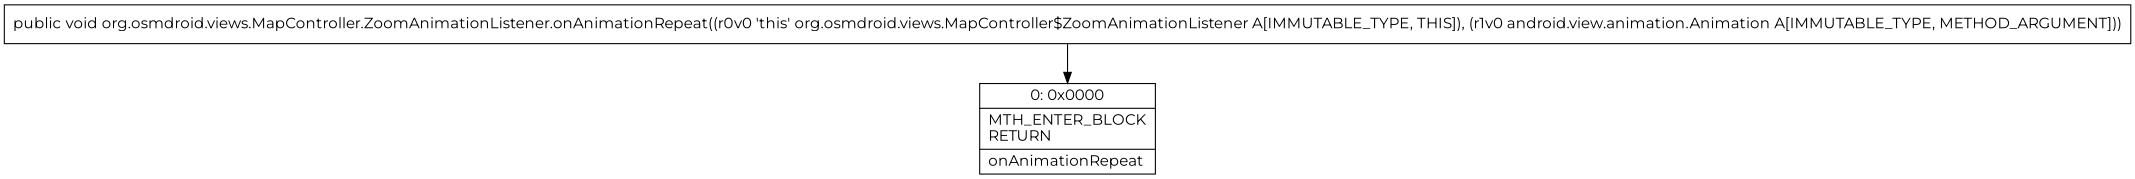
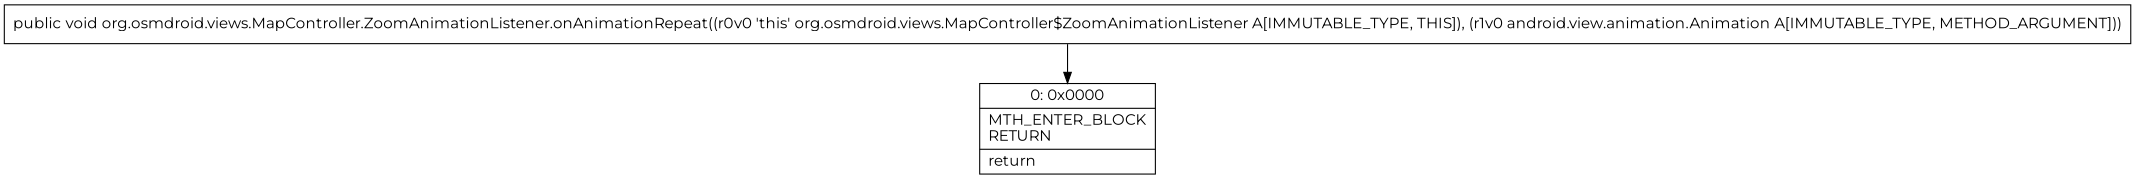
(1066, 161) -> (1013, 161)
